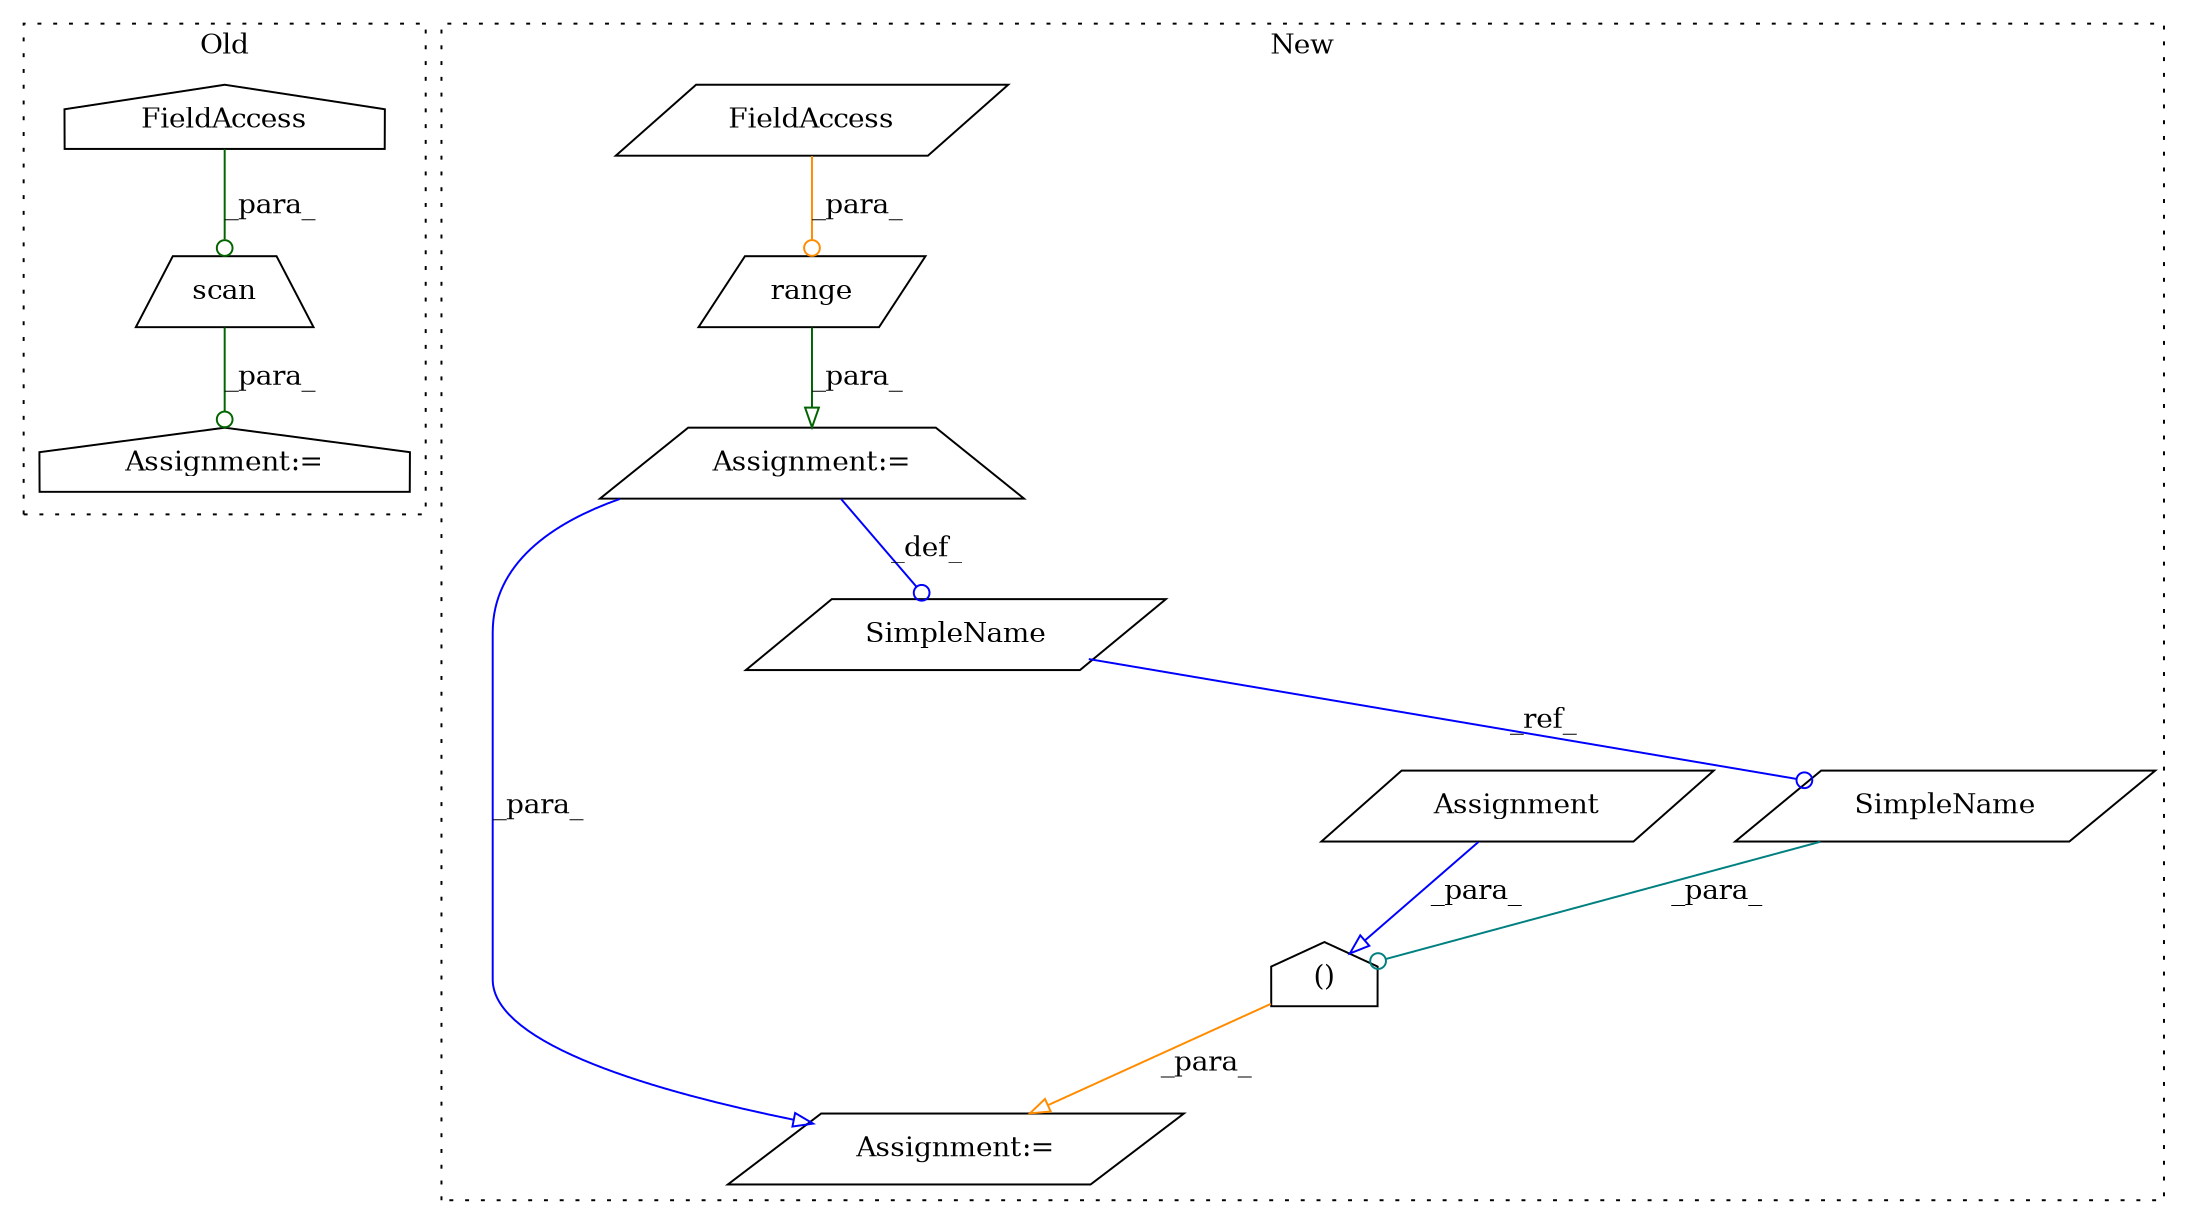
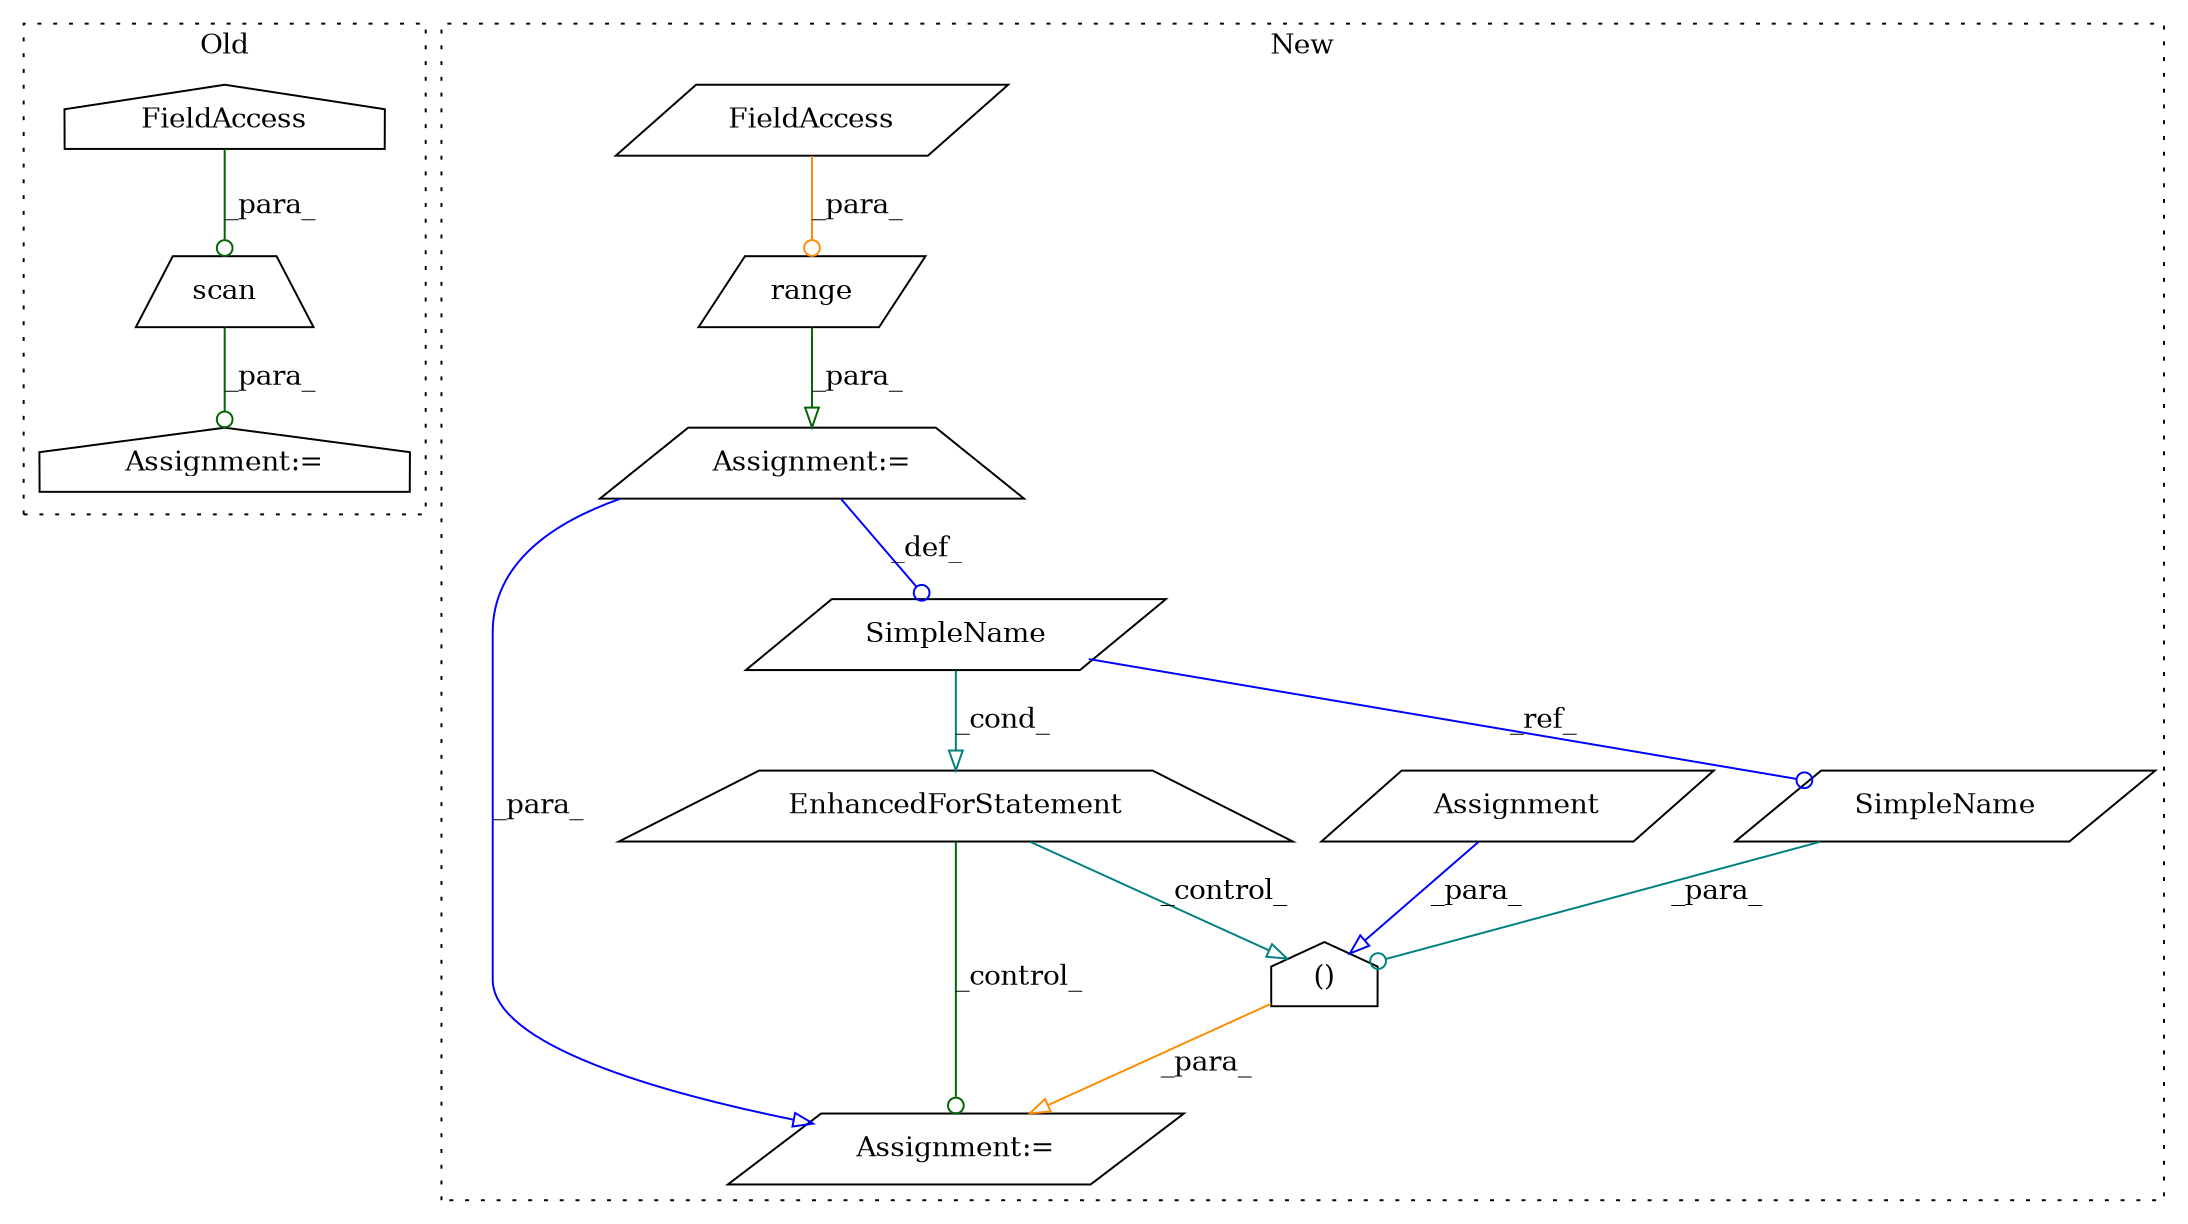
none -> (956, 806)
